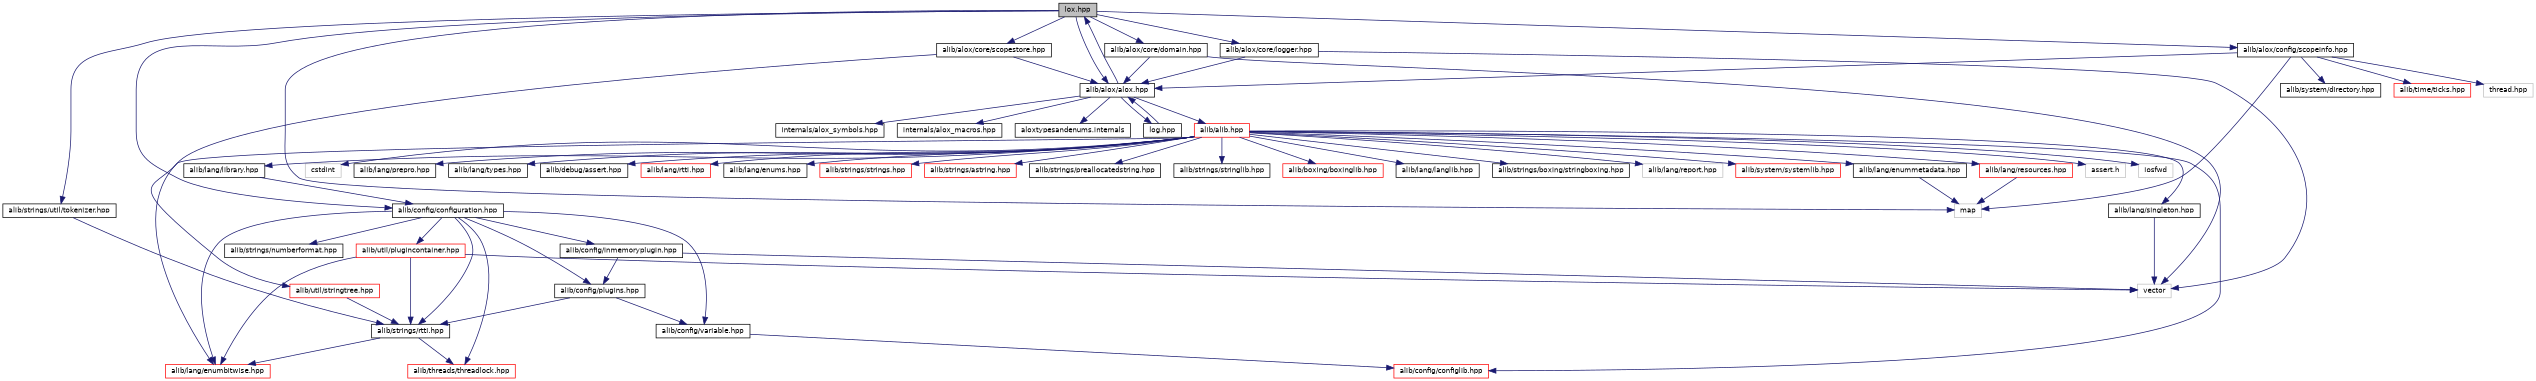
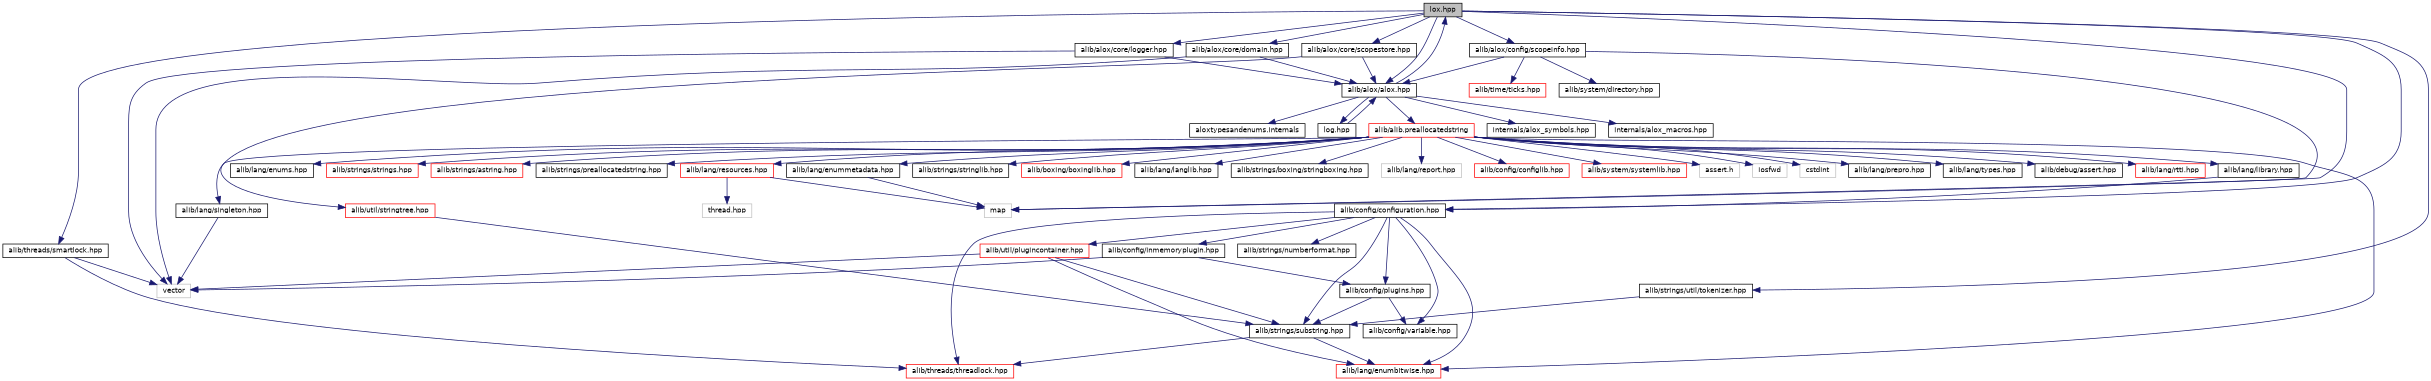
(2404, 70) -> (727, 187)
(1222, 130) -> (1422, 130)
none -> (56, 251)
(411, 331) -> (1300, 331)
(1068, 351) -> none
